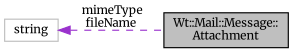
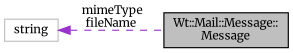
(226, 30) -> (226, 30)
